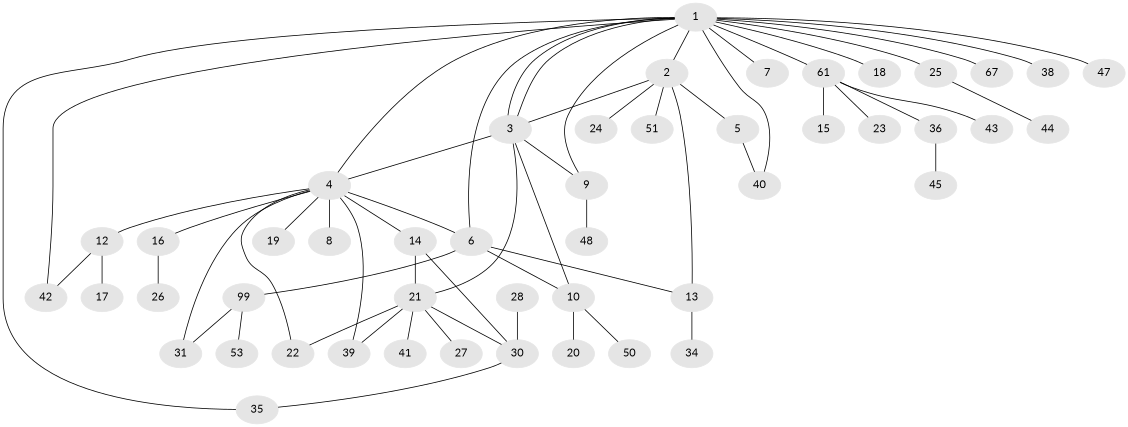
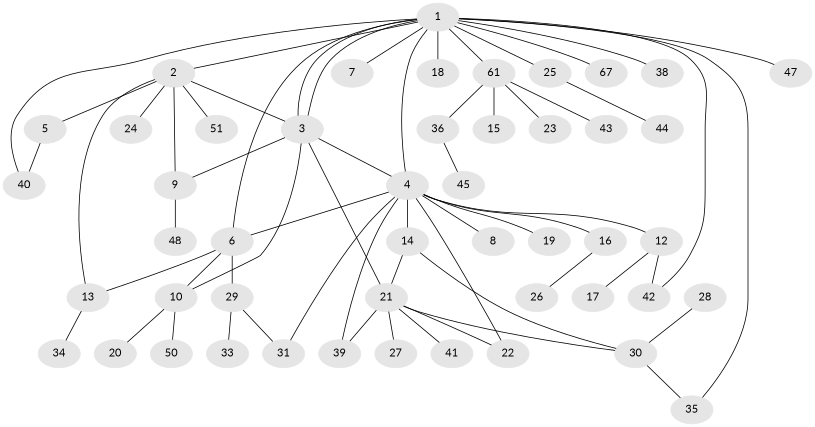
(593, 81) -> (175, 129)
(244, 298) -> (232, 298)
(237, 354) -> (228, 354)
